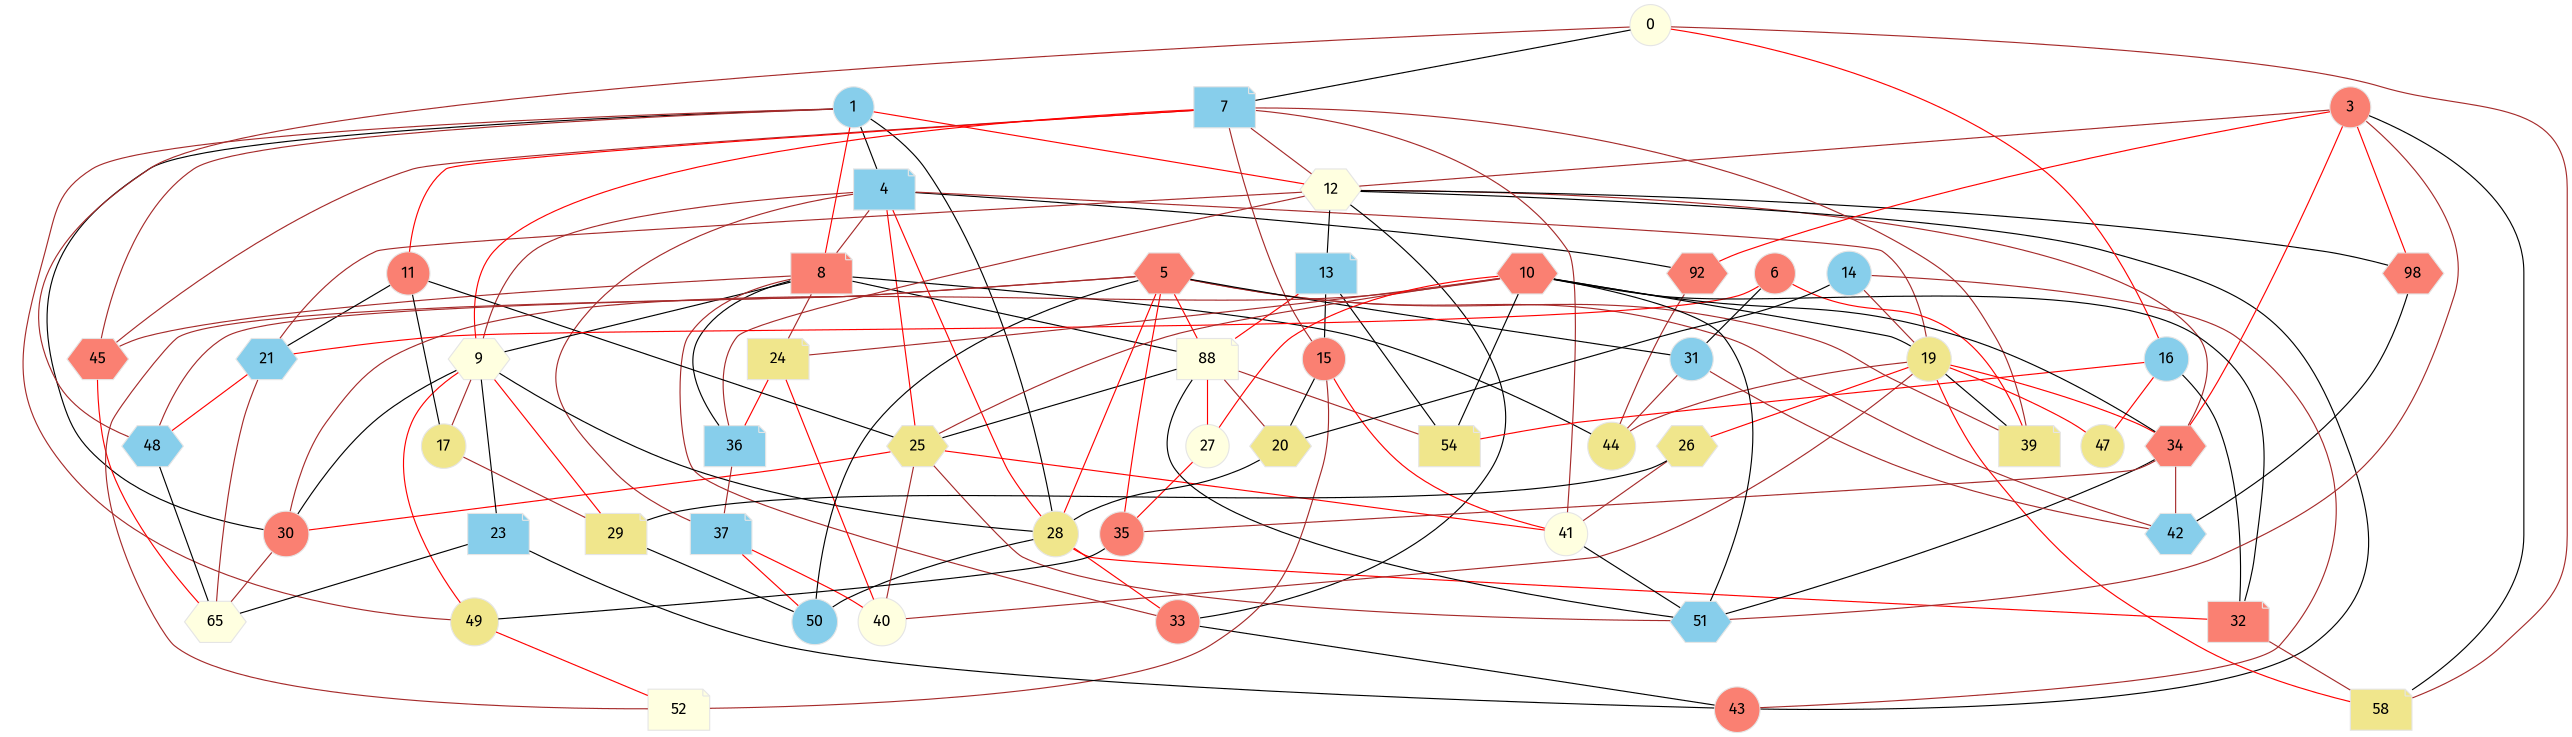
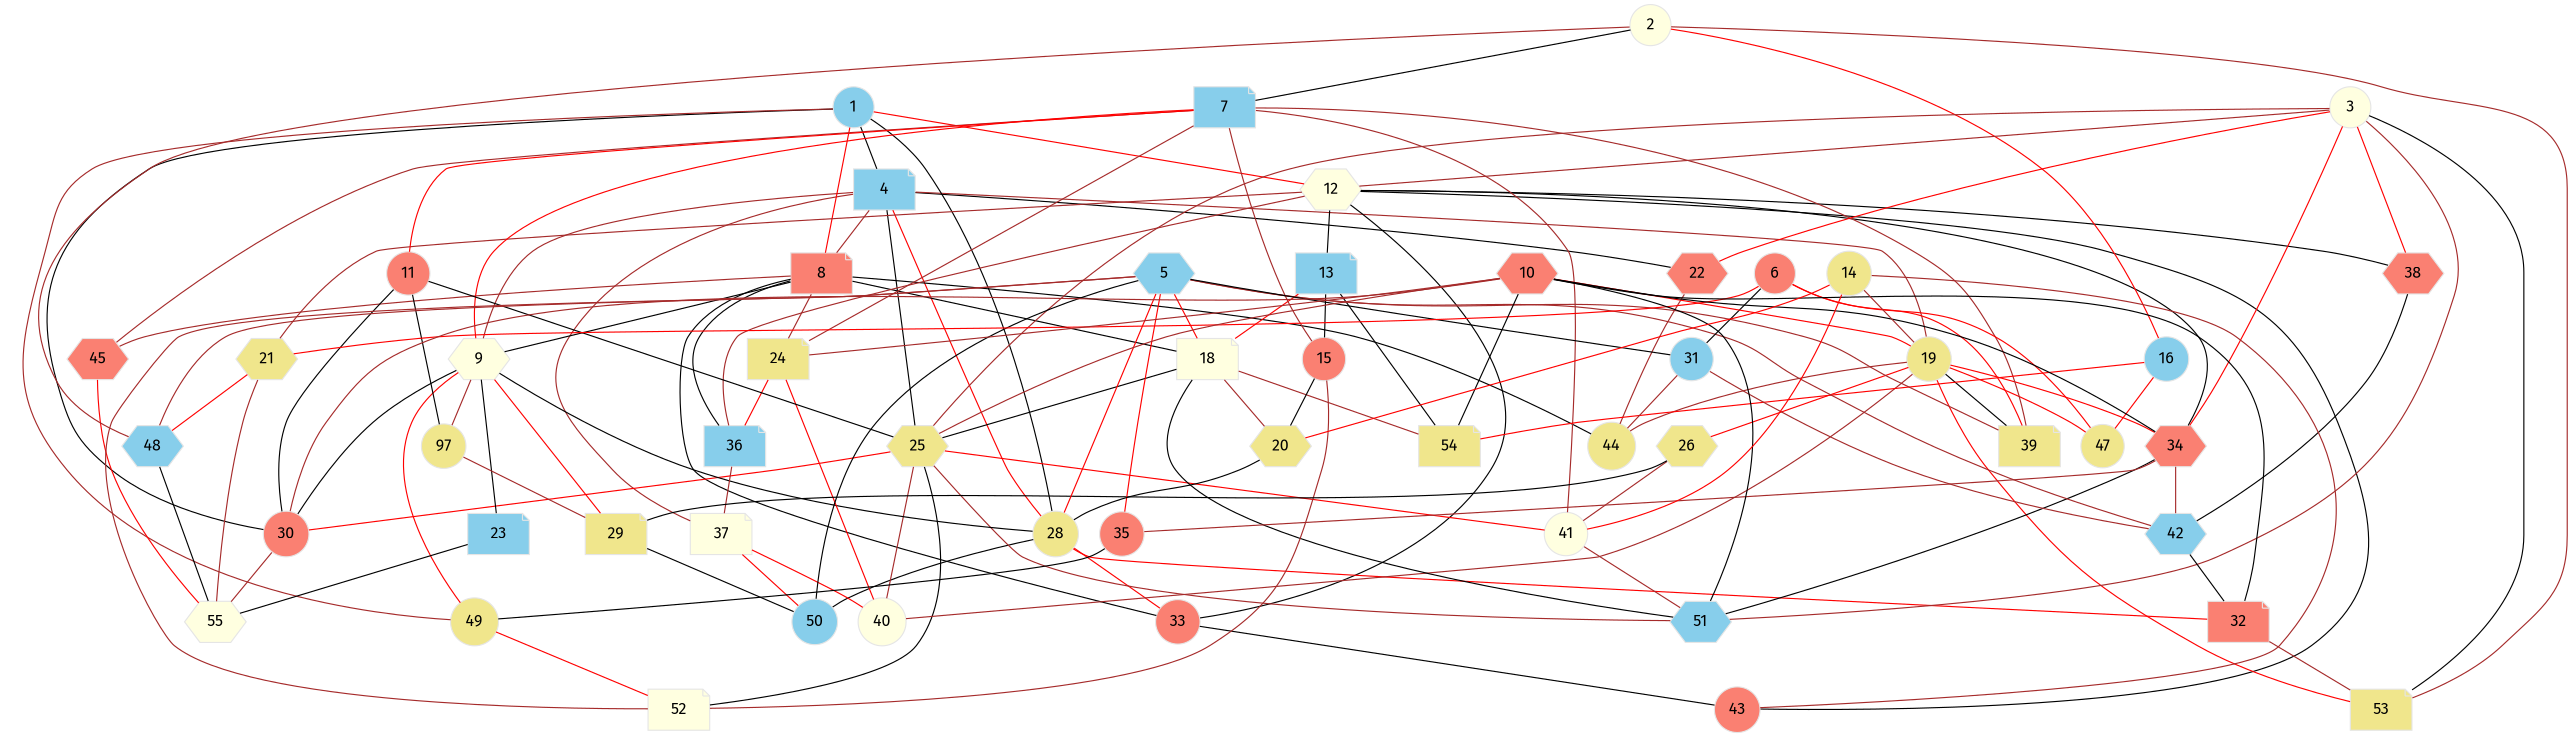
(1651, 25) -> (1651, 25)
(2350, 107) -> (2350, 107)
none -> (1623, 130)
(1281, 151) -> (1001, 233)
(226, 158) -> none
(1934, 232) -> (1934, 232)
(1164, 273) -> (1164, 273)
(1697, 273) -> (1697, 273)
(1849, 273) -> (1849, 273)
(2413, 273) -> (2413, 273)
(1778, 317) -> (1778, 317)
(901, 318) -> (901, 318)
none -> (1959, 321)
(321, 326) -> (307, 388)
(267, 359) -> (267, 359)
(1208, 359) -> (1208, 359)
(1555, 367) -> (1555, 367)
(444, 446) -> (444, 446)
(1208, 446) -> none
(1421, 479) -> (1742, 457)
(2233, 481) -> (2207, 578)
(798, 517) -> (798, 517)
(721, 534) -> (721, 534)
(1632, 577) -> (1632, 577)
(215, 622) -> (215, 622)
none -> (904, 656)
(1142, 684) -> none
(2381, 710) -> (2381, 710)
